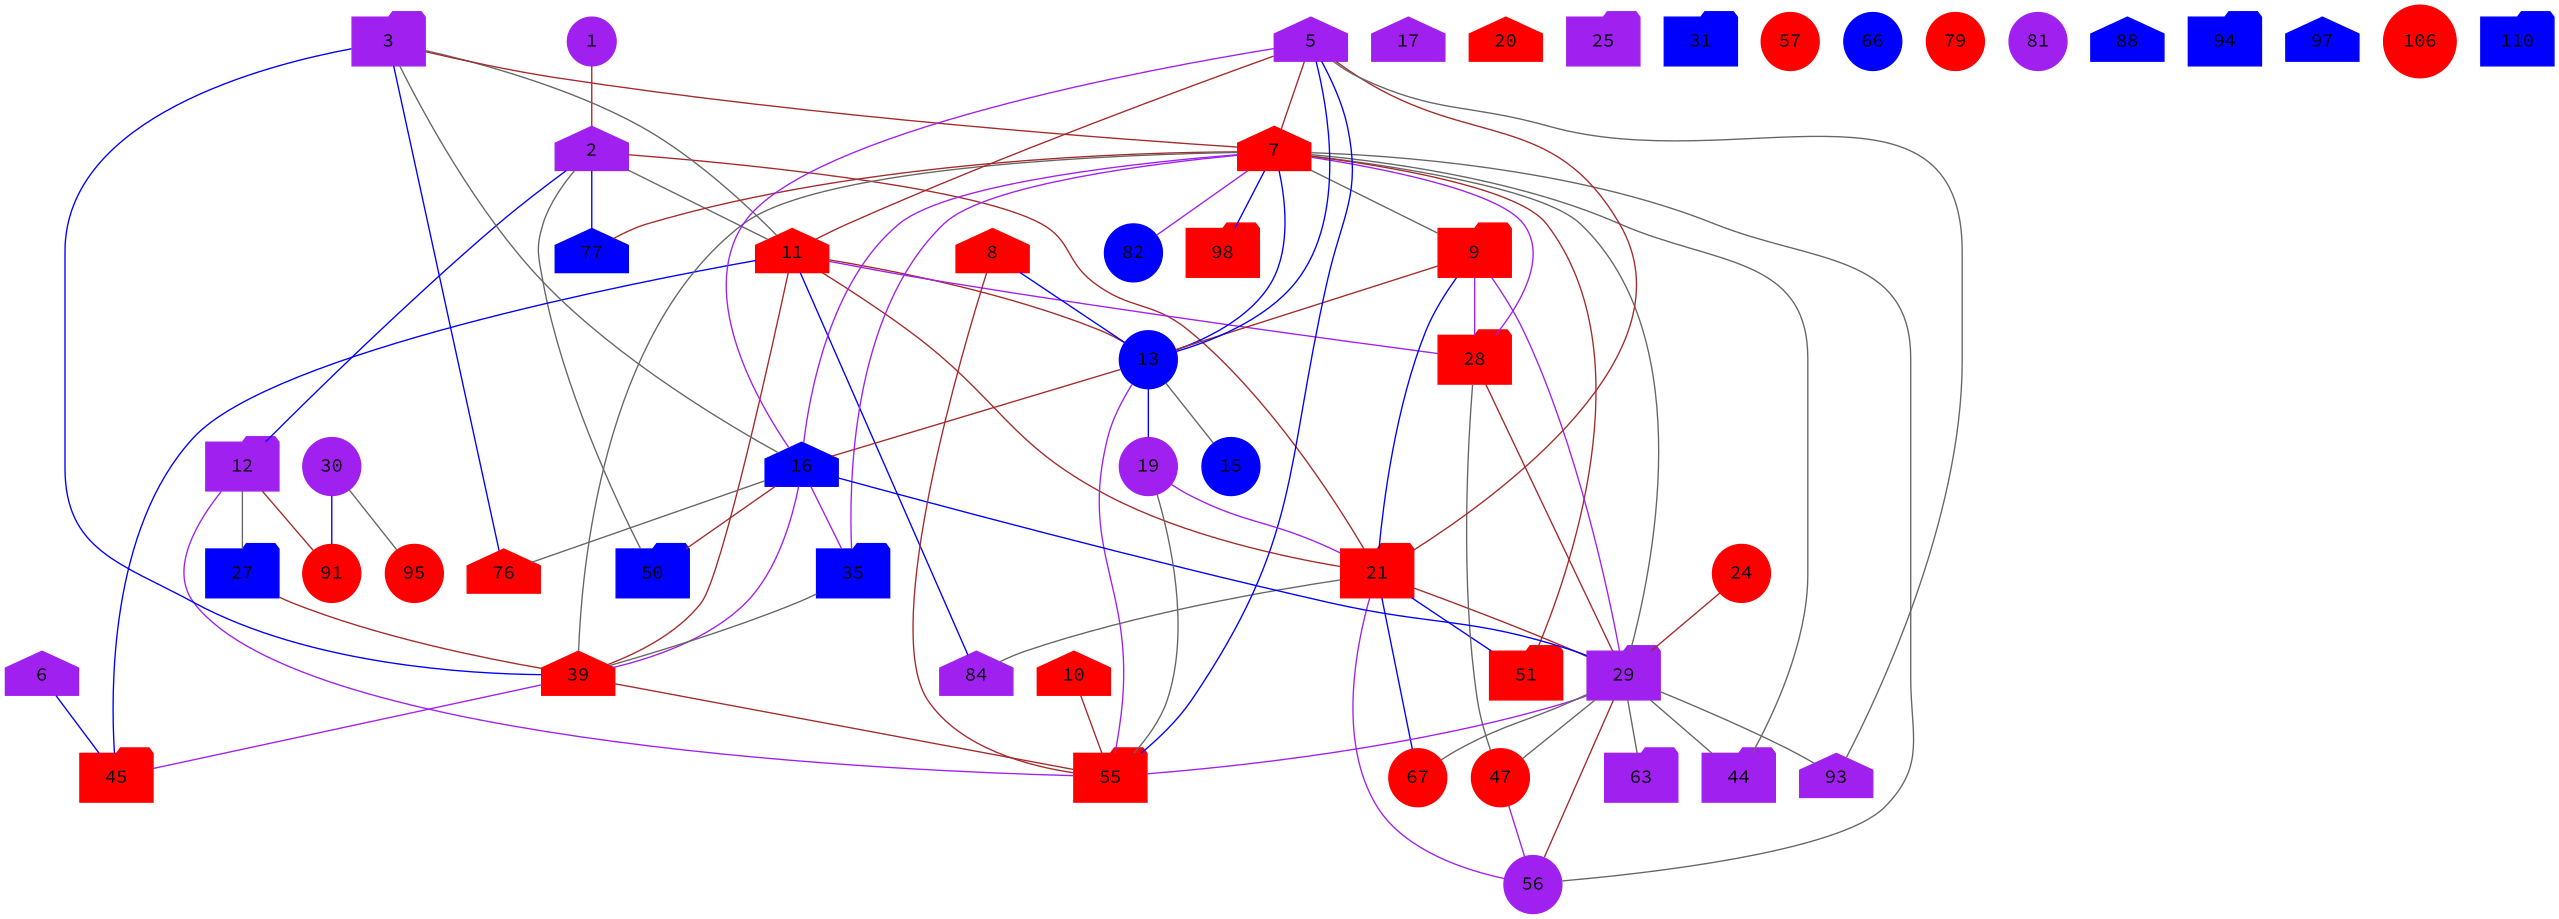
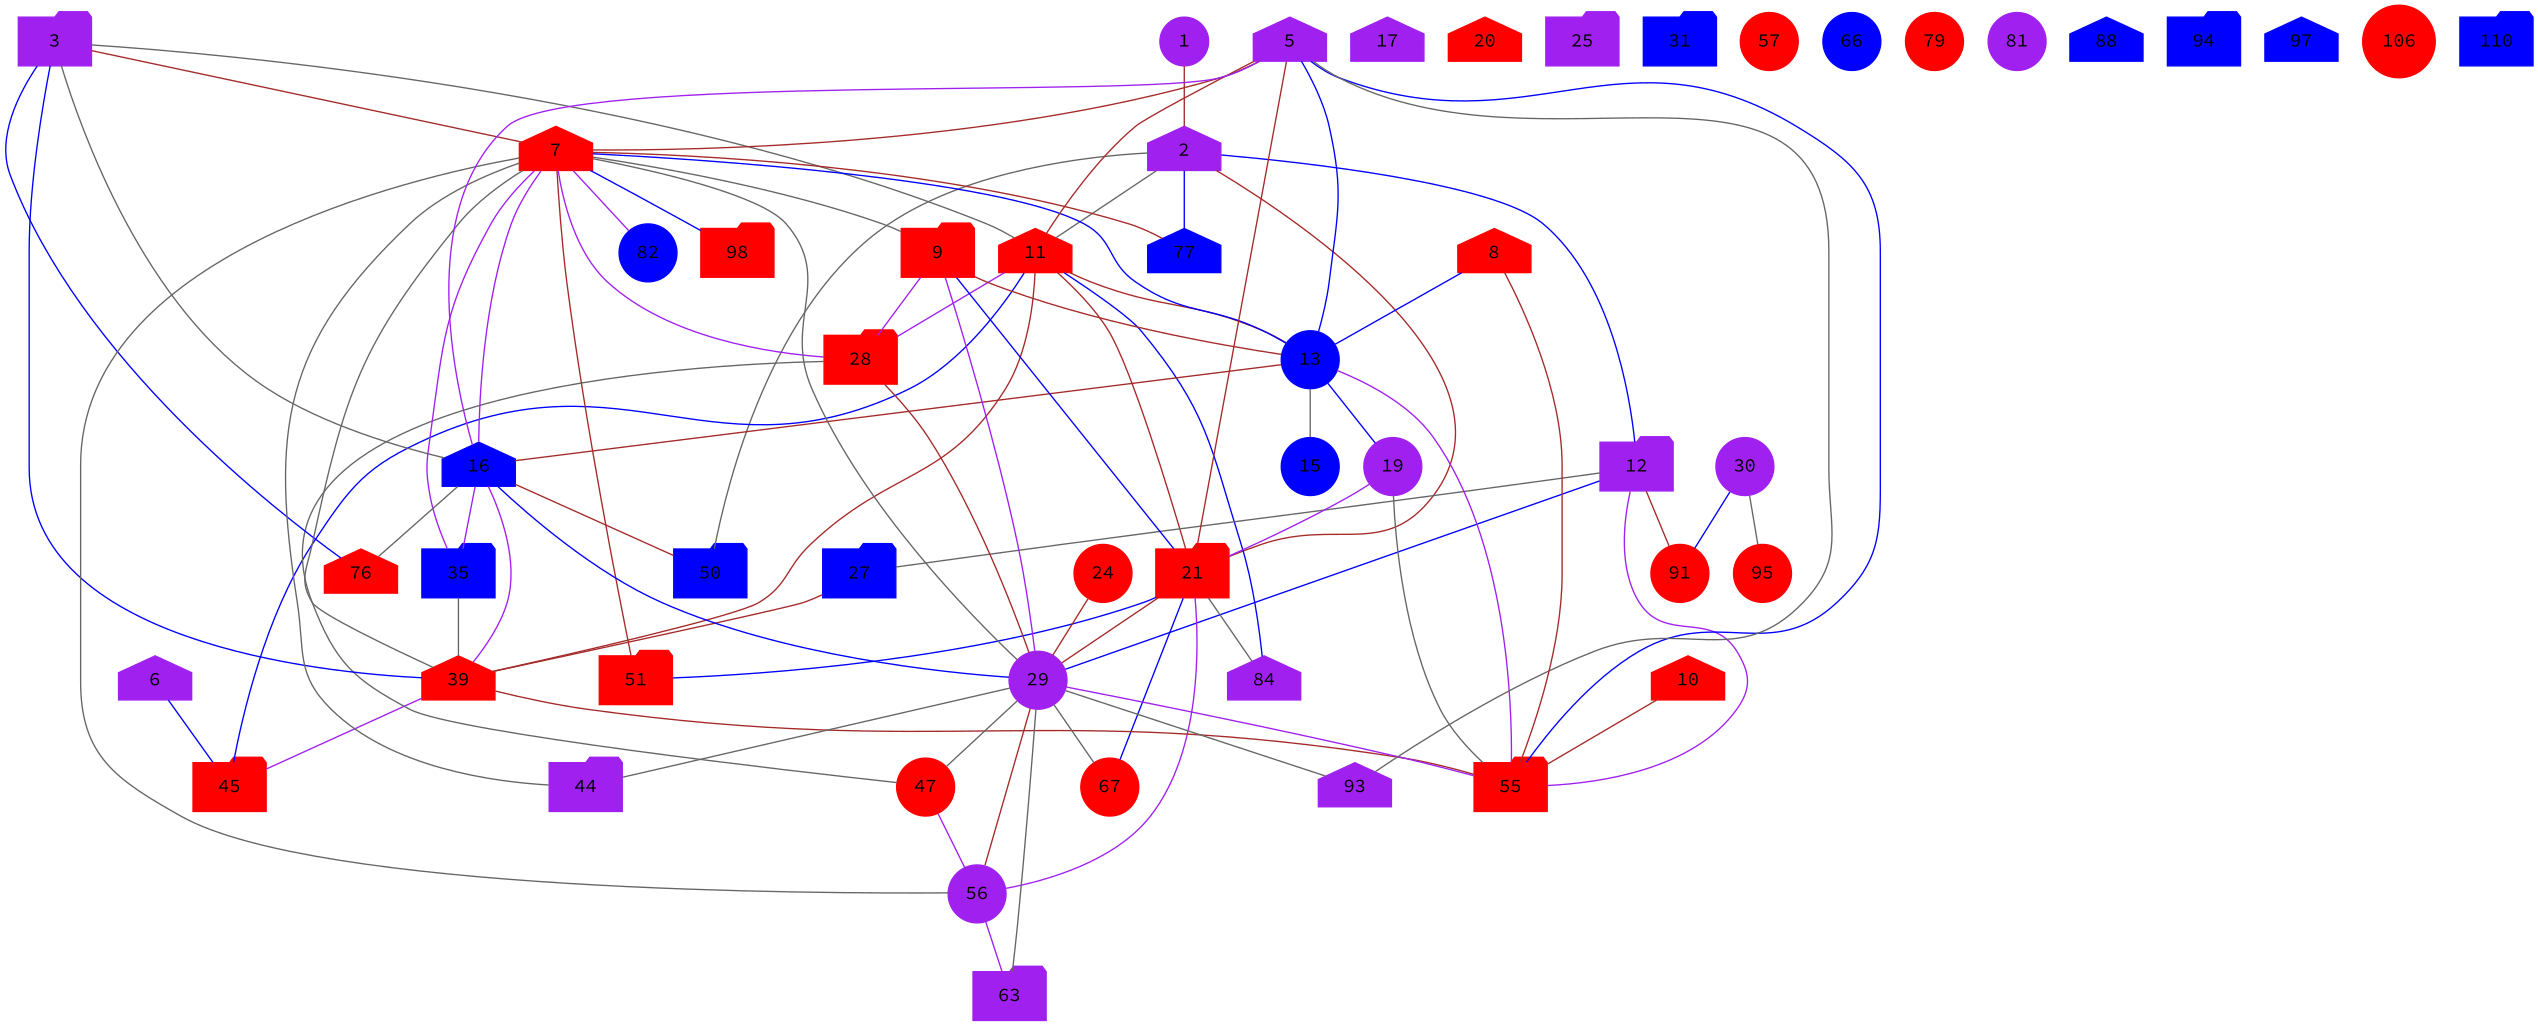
none -> (1332, 575)
(1624, 676) -> (1038, 680)
none -> (994, 947)
